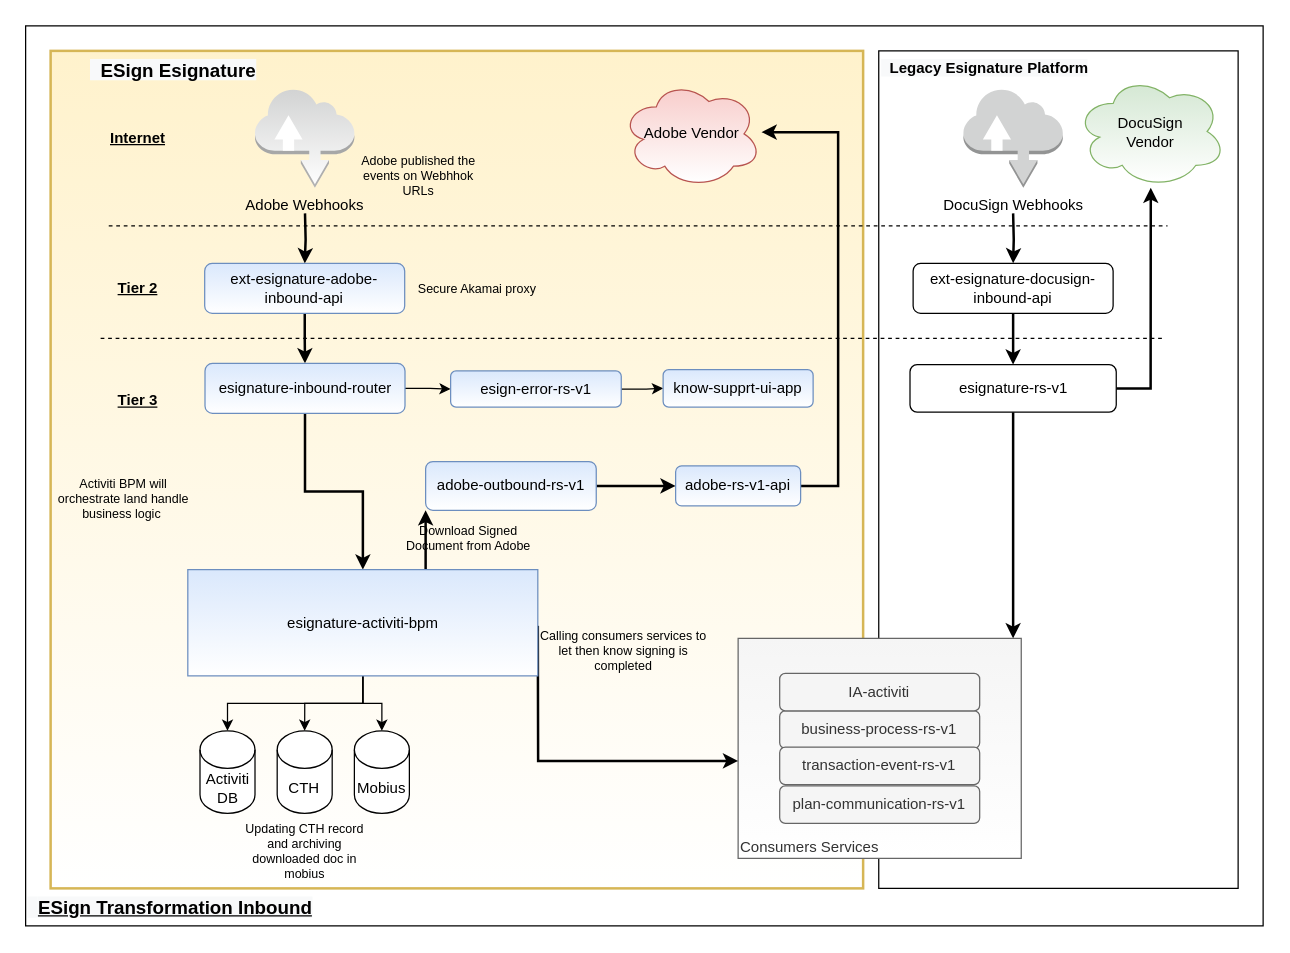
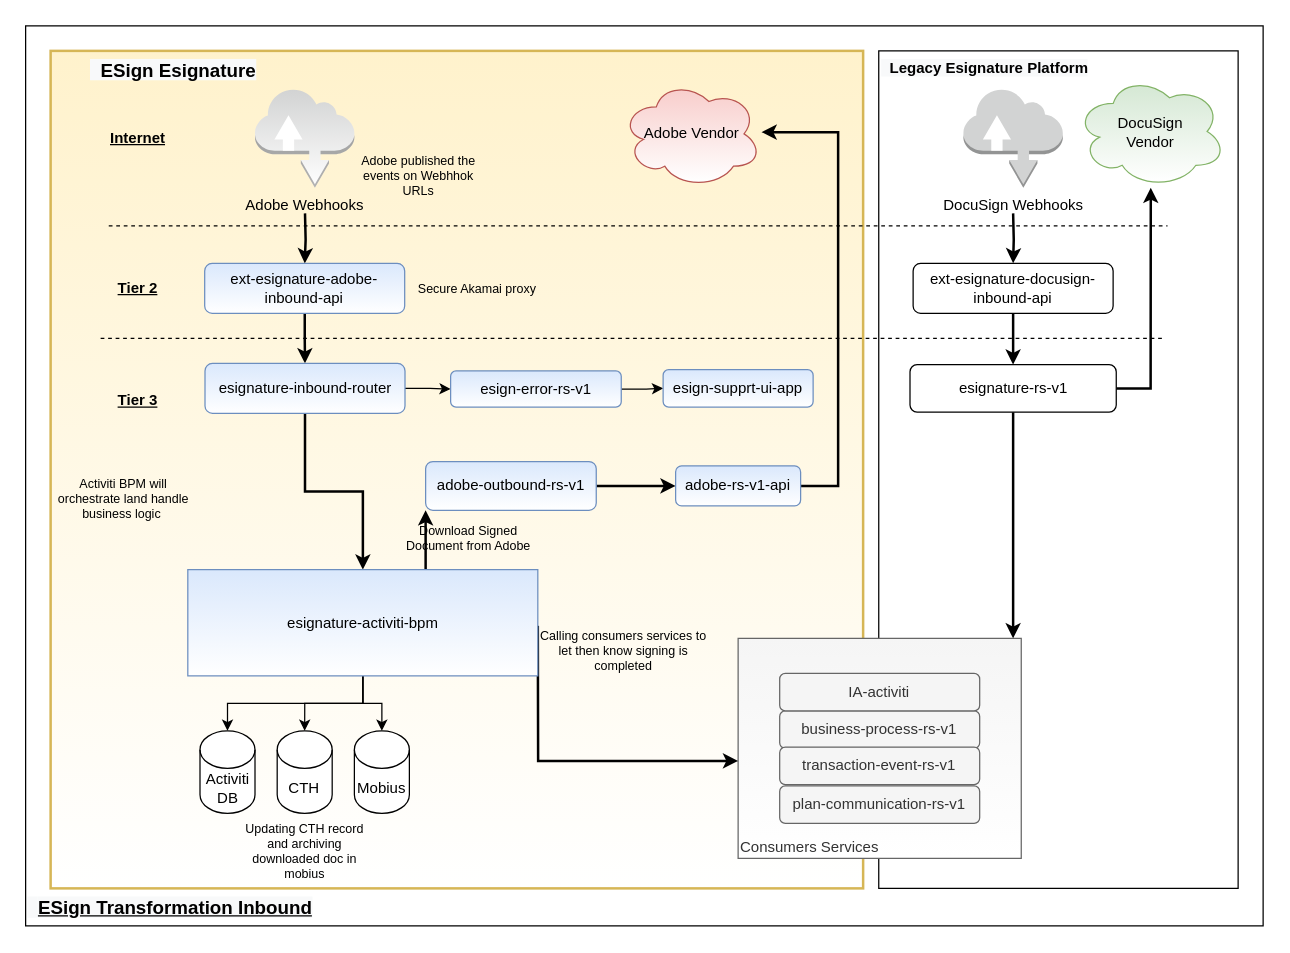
(738, 388) -> (738, 388)
